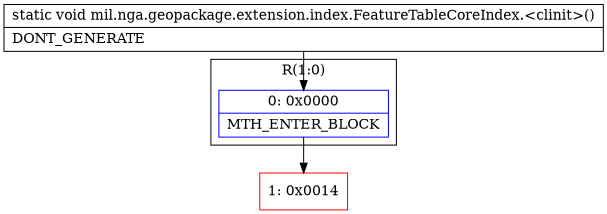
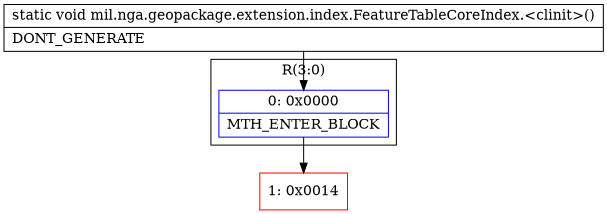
(304, 71) -> (304, 71)
